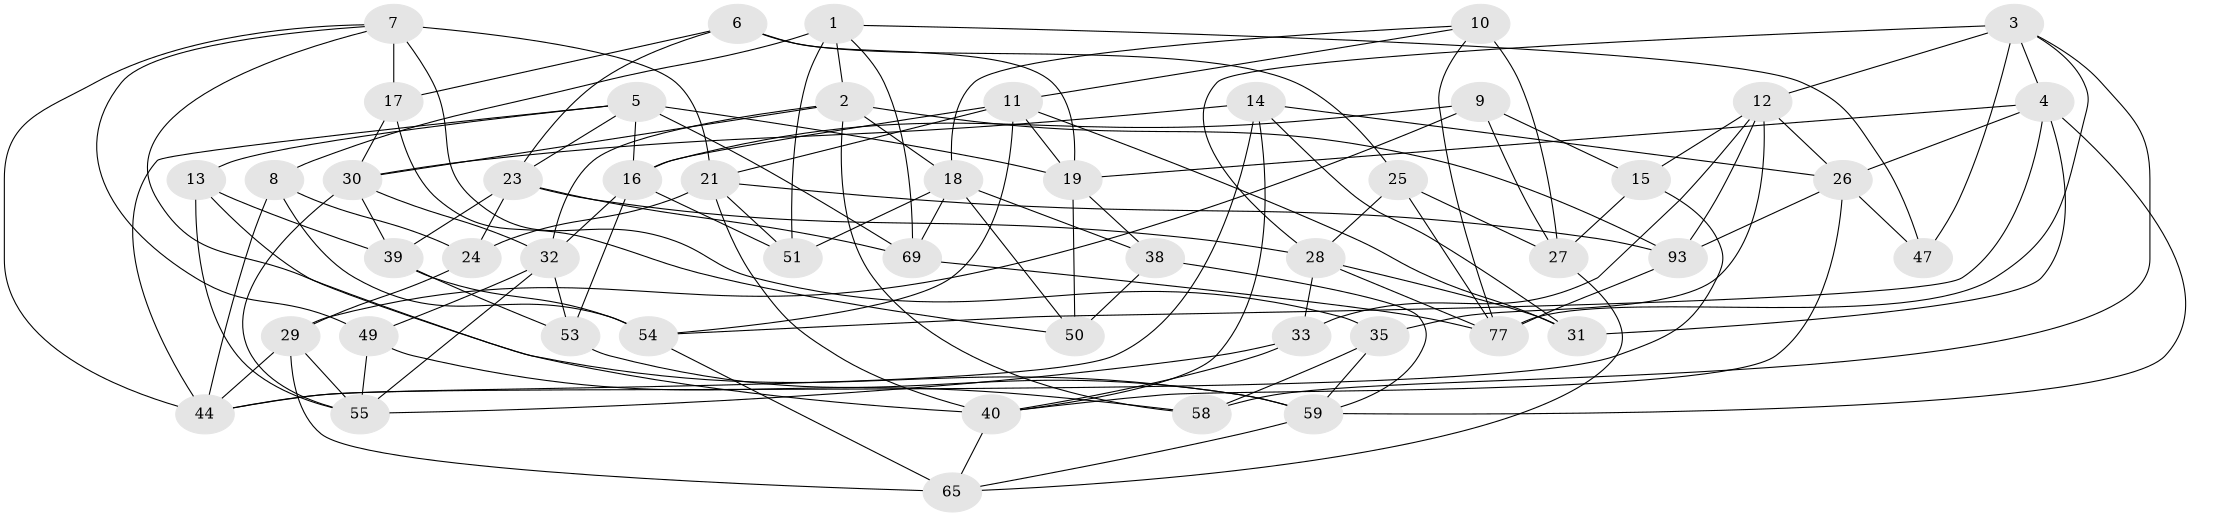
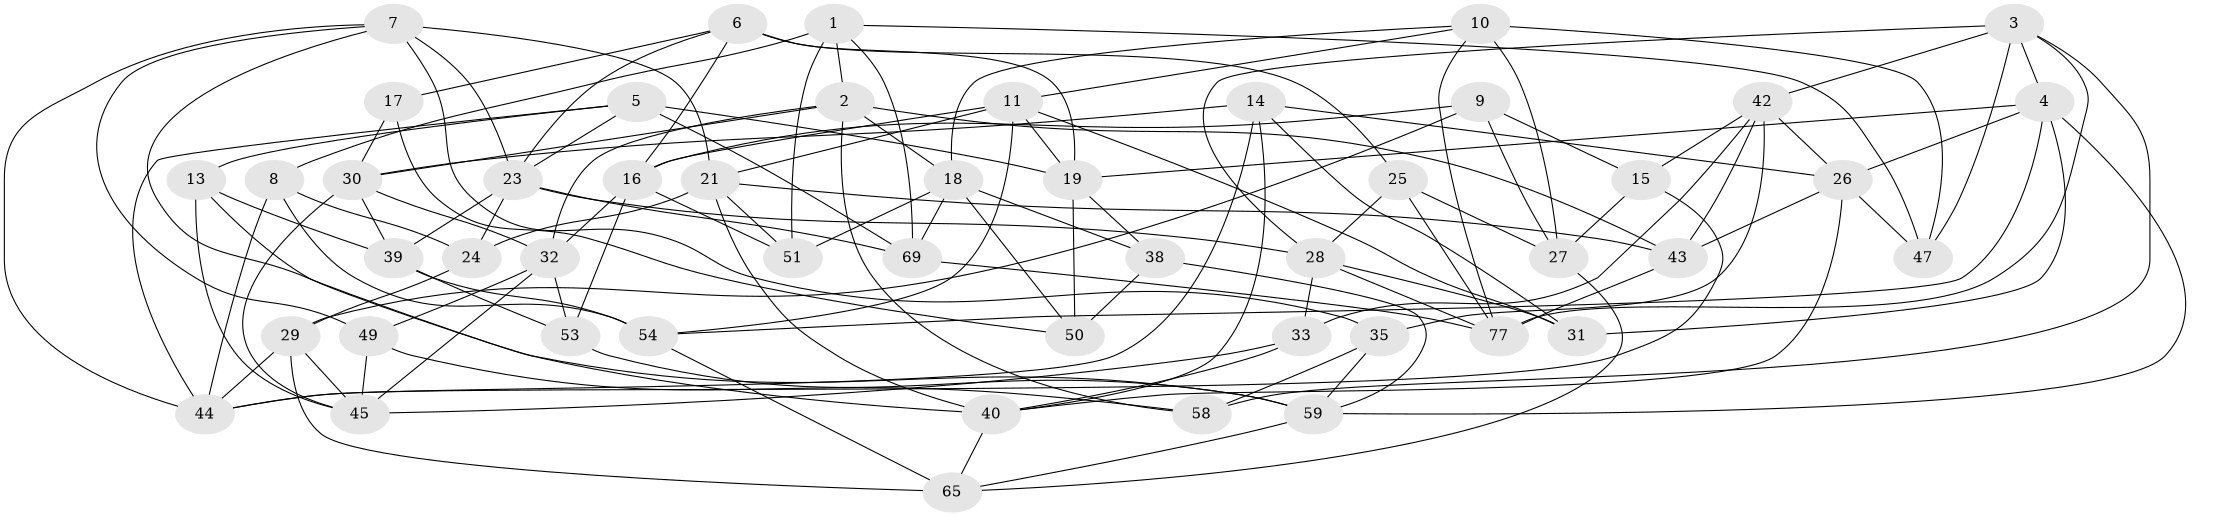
none -> (1797, 52)
(394, 63) -> (476, 93)
(1763, 102) -> (1763, 102)
(635, 141) -> (696, 91)
(1678, 258) -> (1678, 258)
(360, 414) -> (360, 414)
